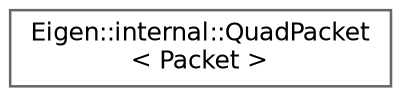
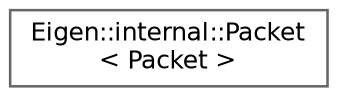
(201, 48) -> (169, 48)
